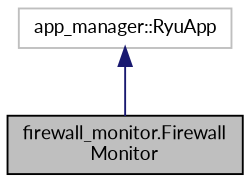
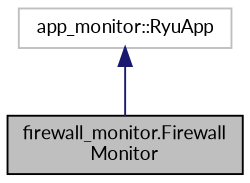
(125, 28) -> (125, 28)
